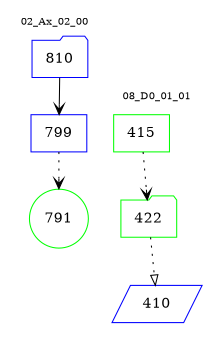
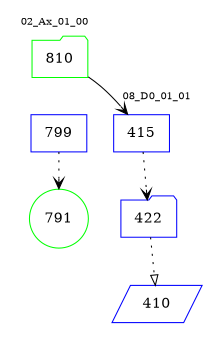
(55, 22) -> (55, 22)
(60, 59) -> (60, 59)
(59, 91) -> (112, 97)
(142, 133) -> (142, 133)
(149, 219) -> (149, 219)
